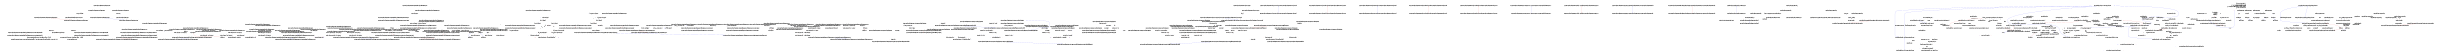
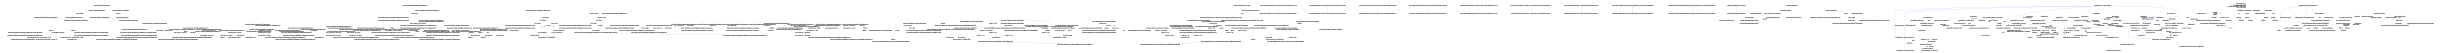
(2256, 18) -> none
none -> (1931, 46)
